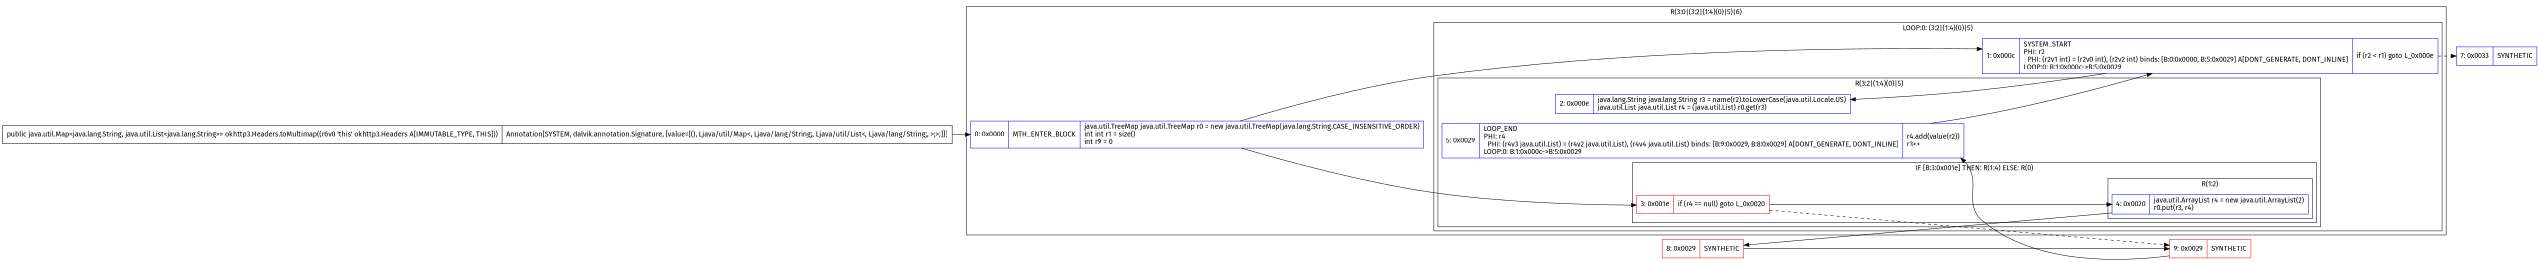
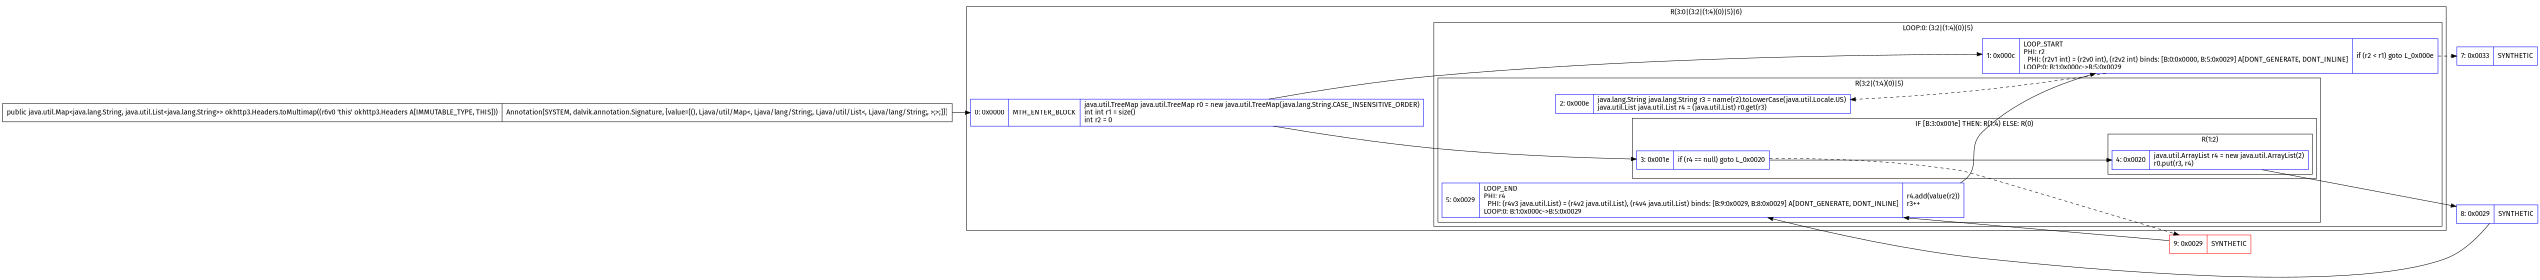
(2048, 44) -> (2043, 44)
(1981, 90) -> (1981, 90)
(1098, 142) -> (1098, 120)
(1703, 204) -> (1703, 160)
(1703, 249) -> (2497, 214)
(1954, 249) -> (2136, 272)
